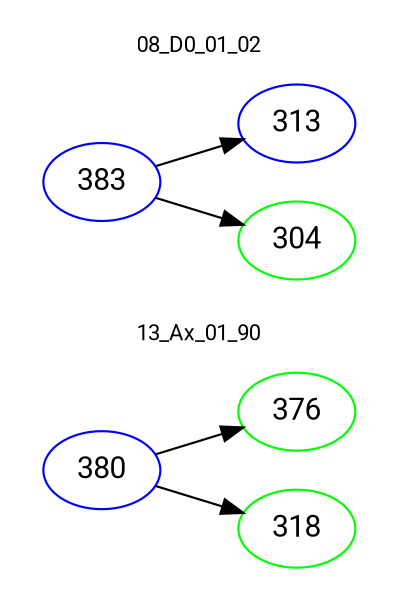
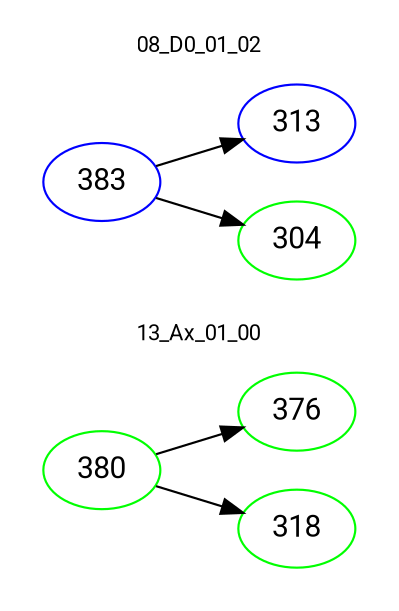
(199, 335) -> (199, 335)
(102, 470) -> (102, 470)
